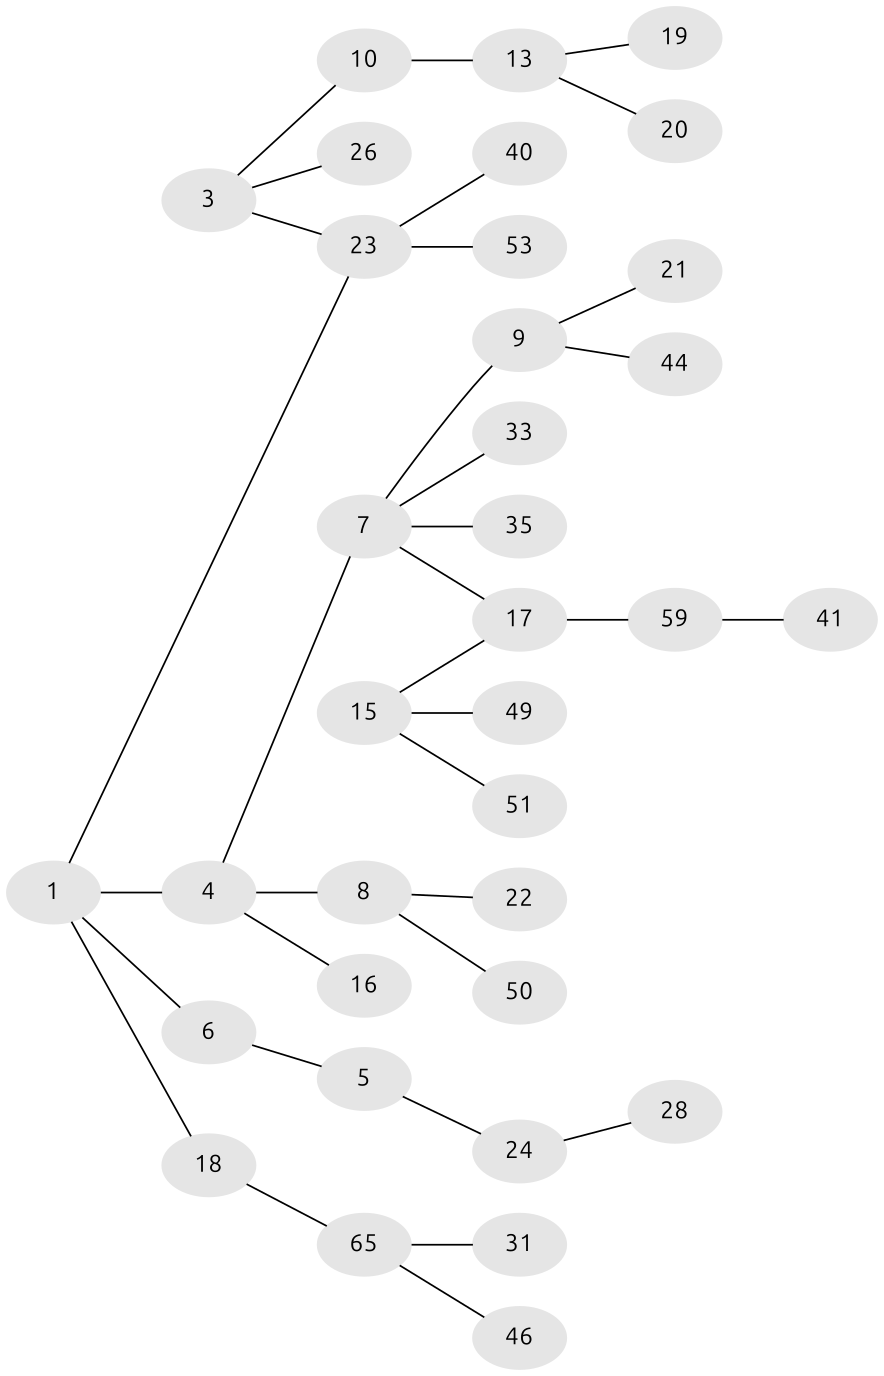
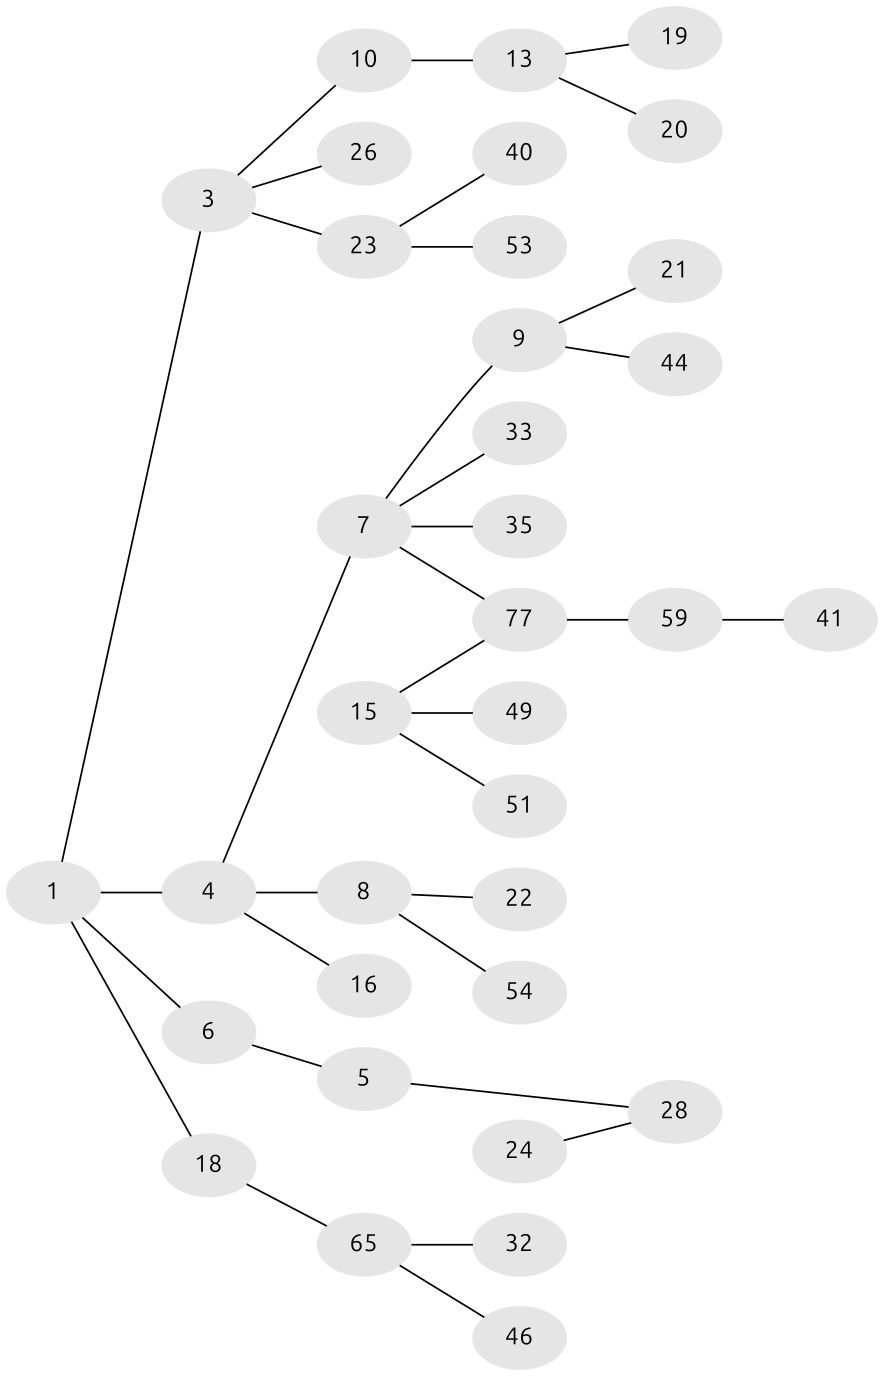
(209, 570) -> (131, 547)
(520, 620) -> (520, 620)
(520, 993) -> (520, 993)
(442, 1115) -> (520, 1095)
(520, 1245) -> (520, 1245)
